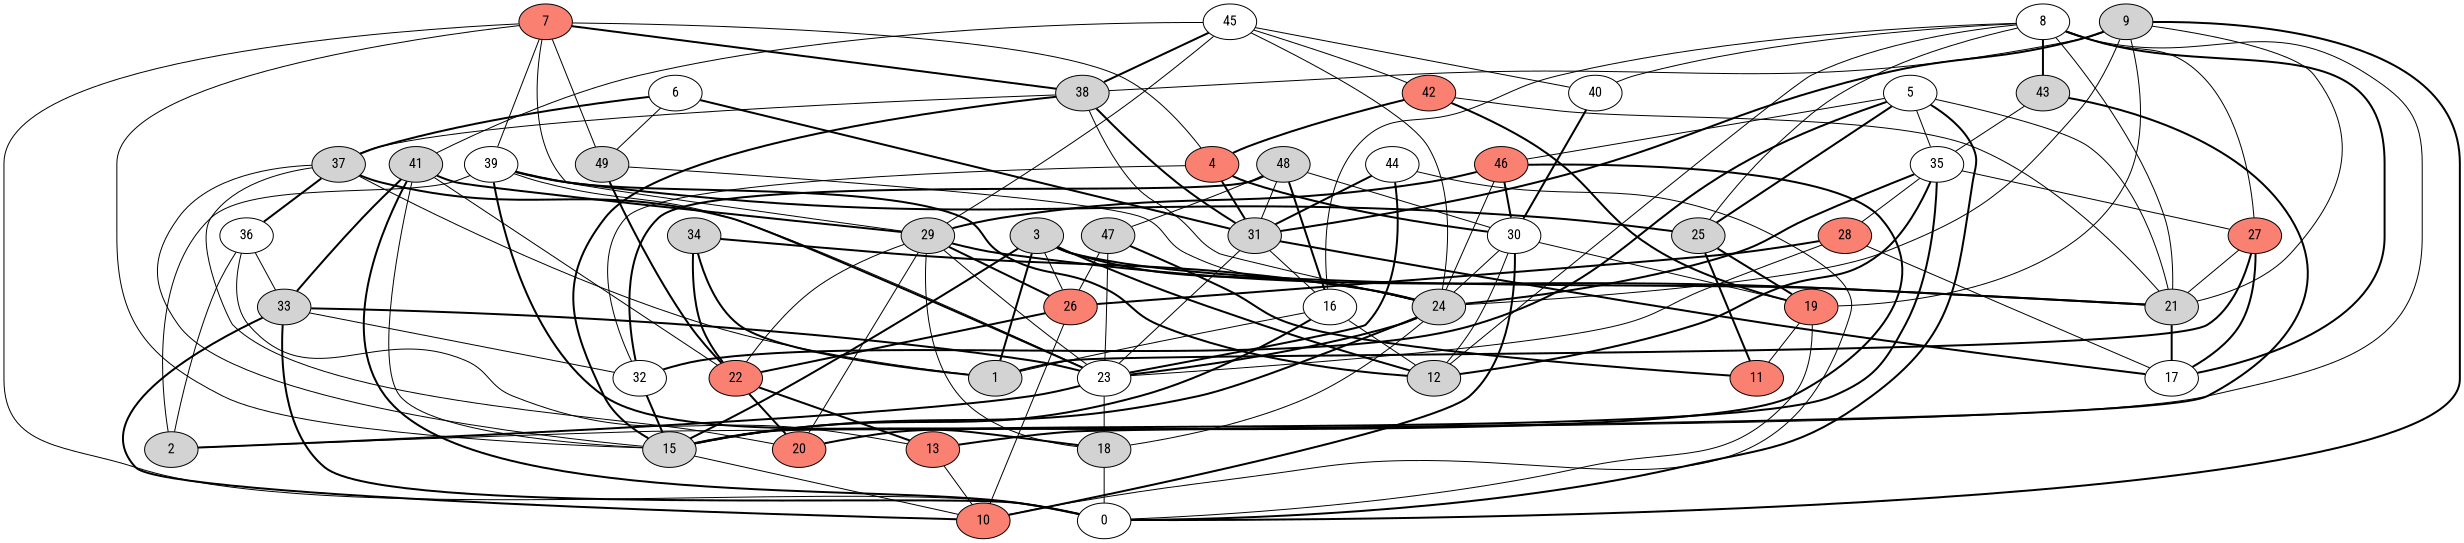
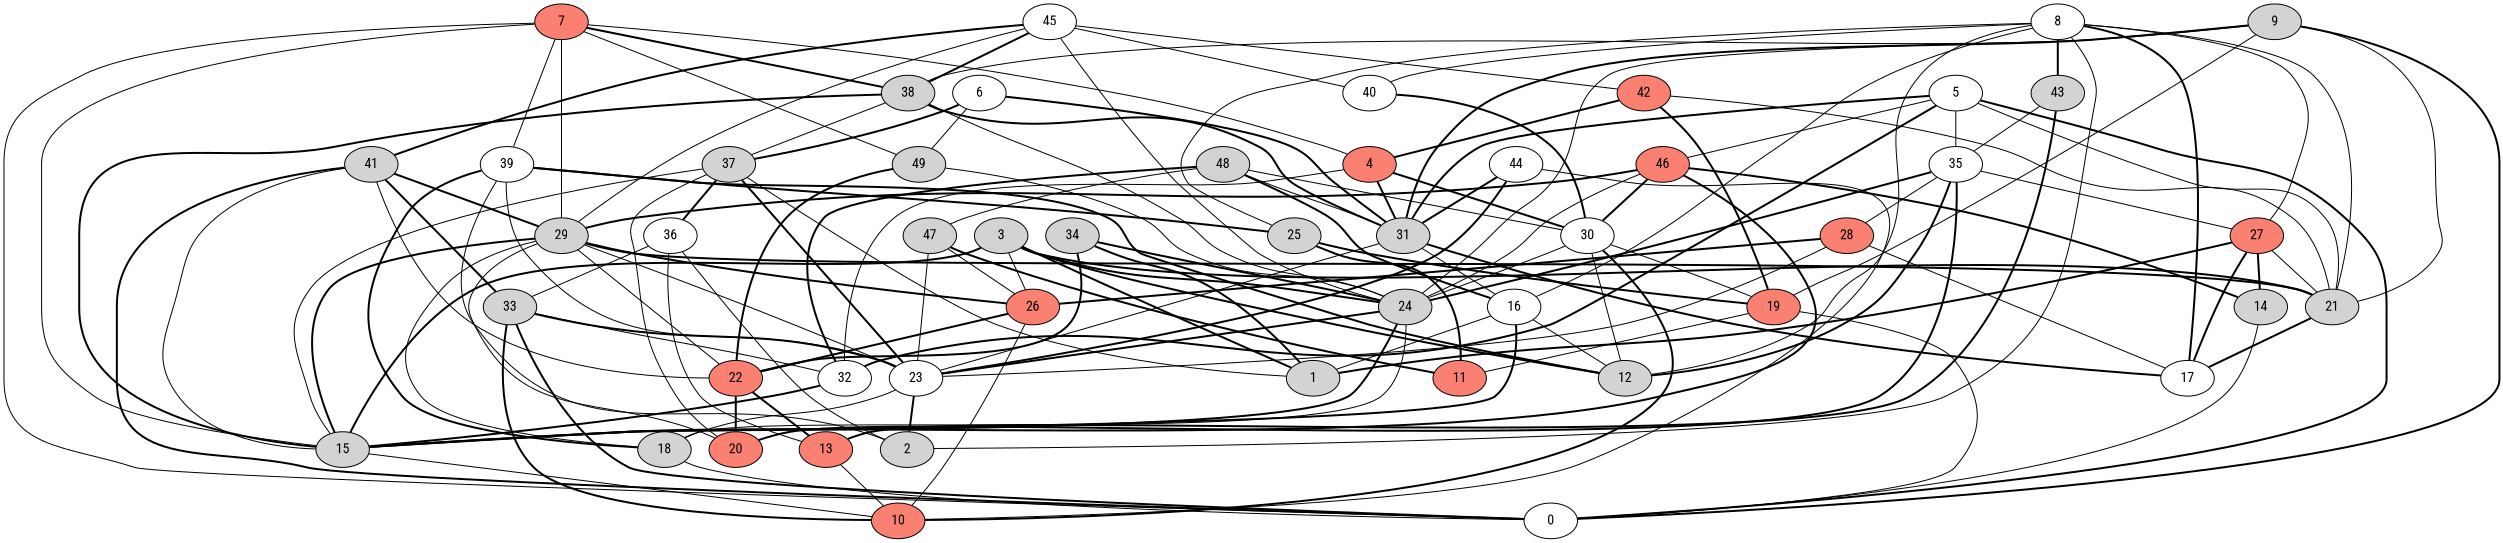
(812, 45) -> (704, 67)
(1804, 164) -> (1654, 119)
none -> (356, 272)
none -> (2261, 307)
